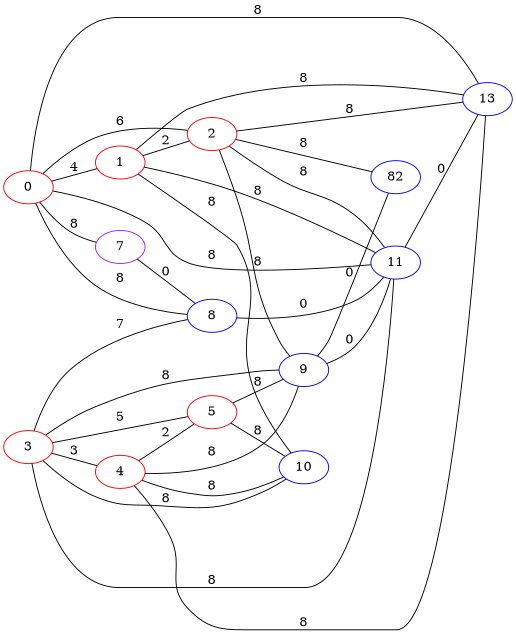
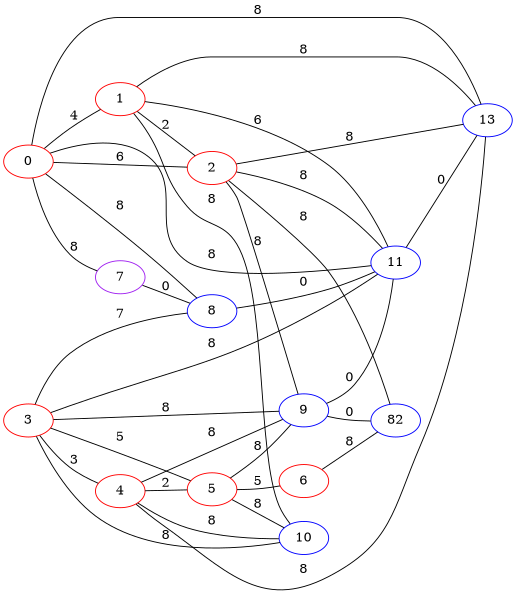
(258, 191) -> (258, 121)
none -> (304, 481)
